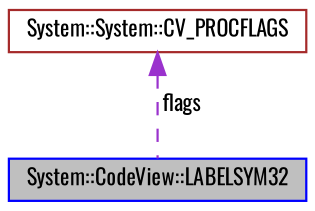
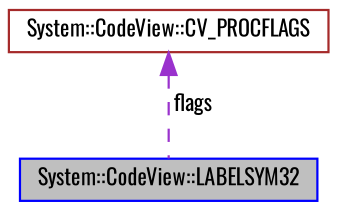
(158, 31) -> (169, 31)
